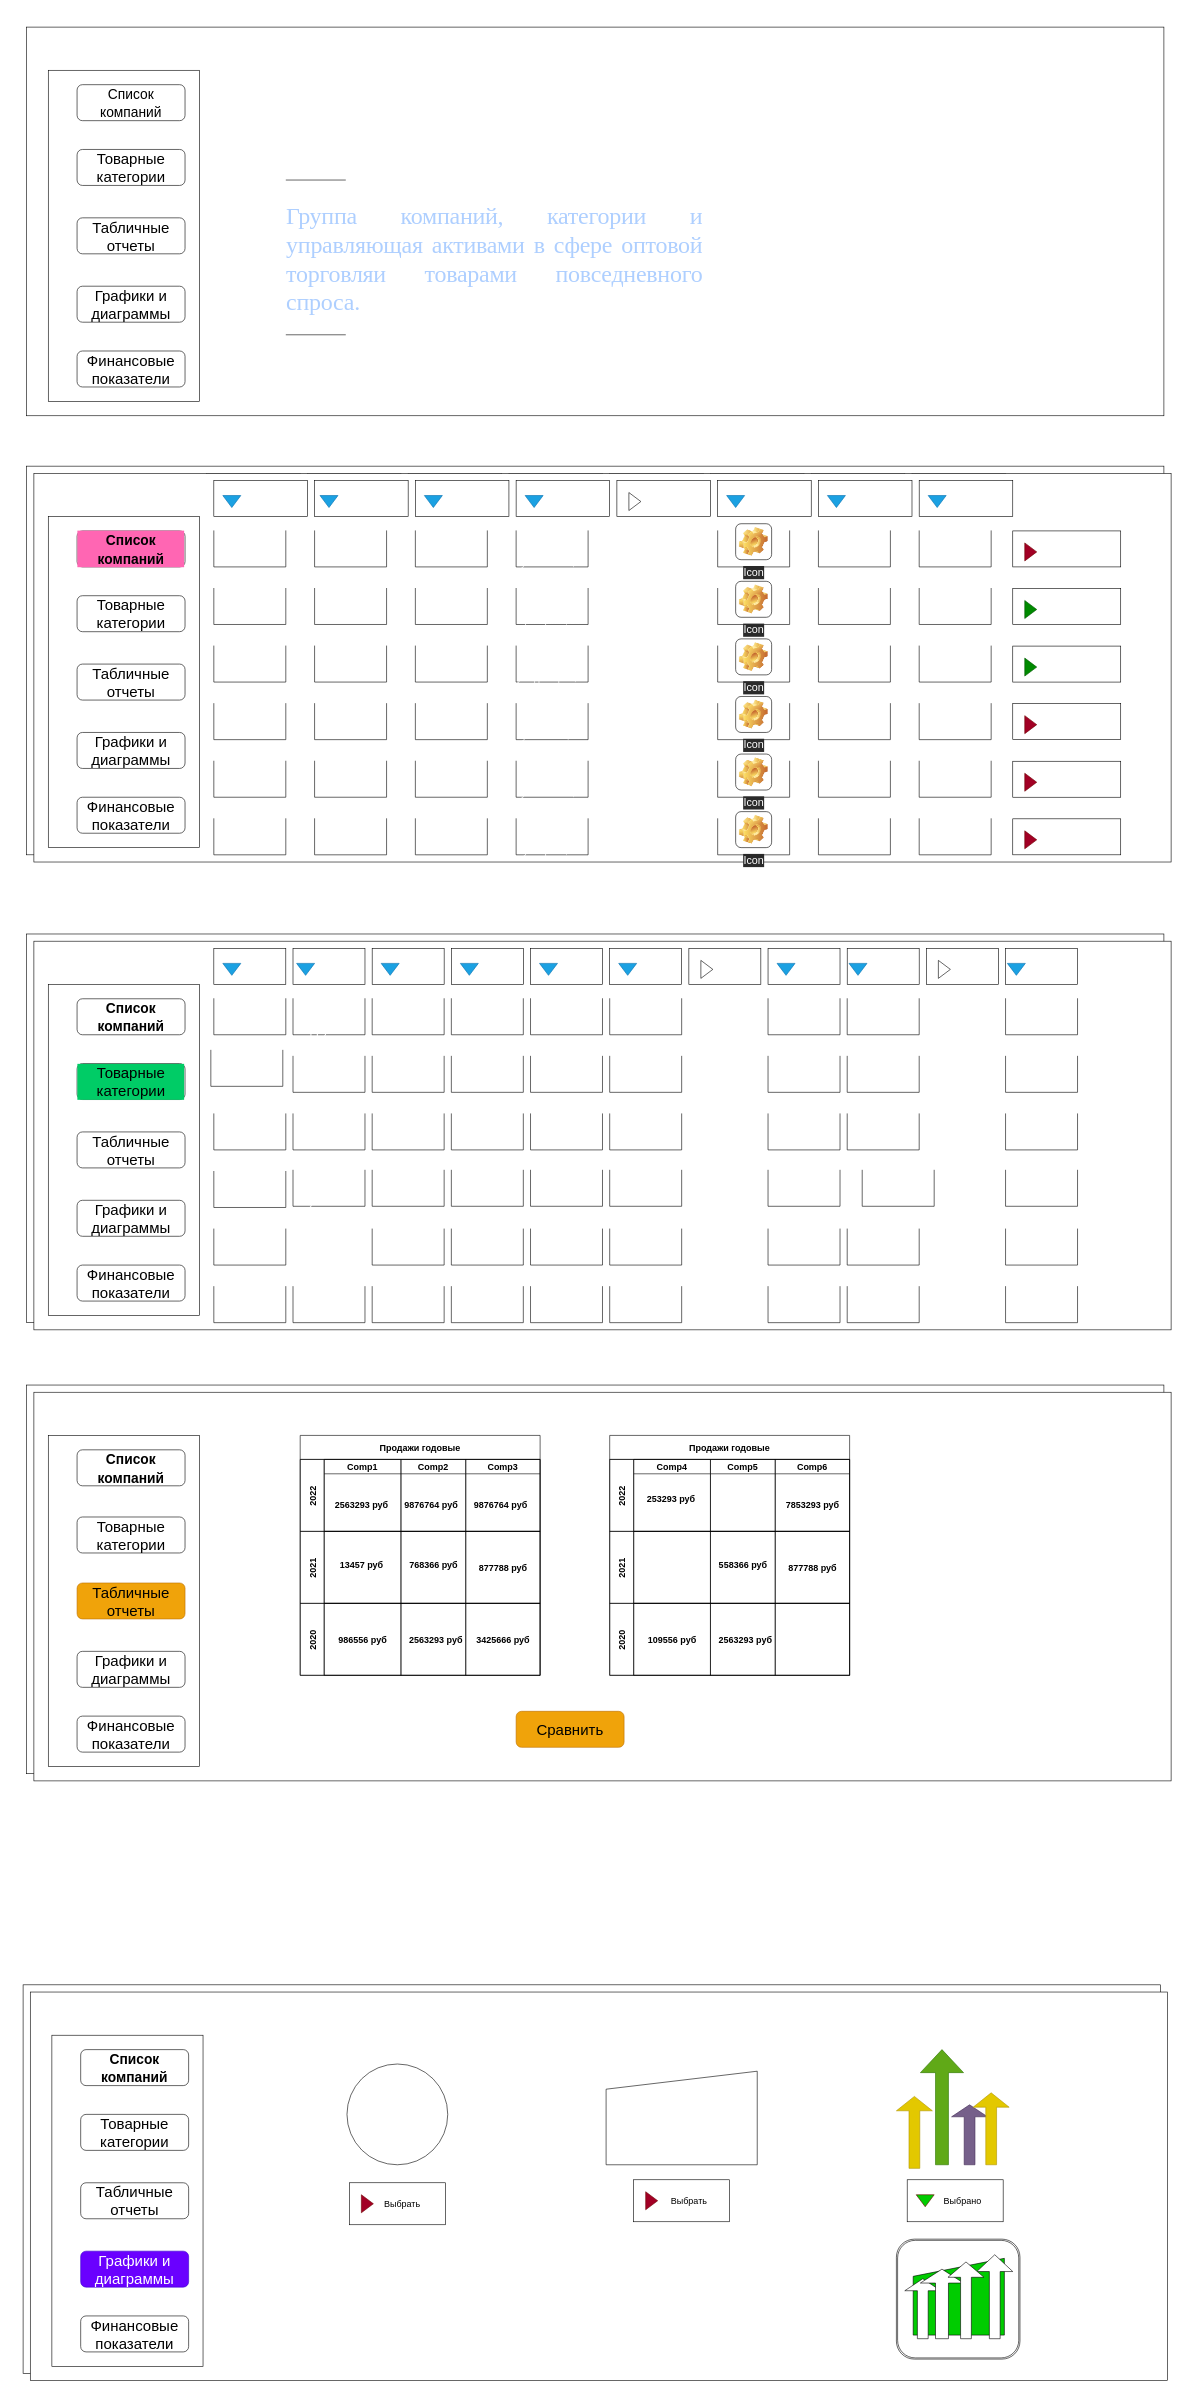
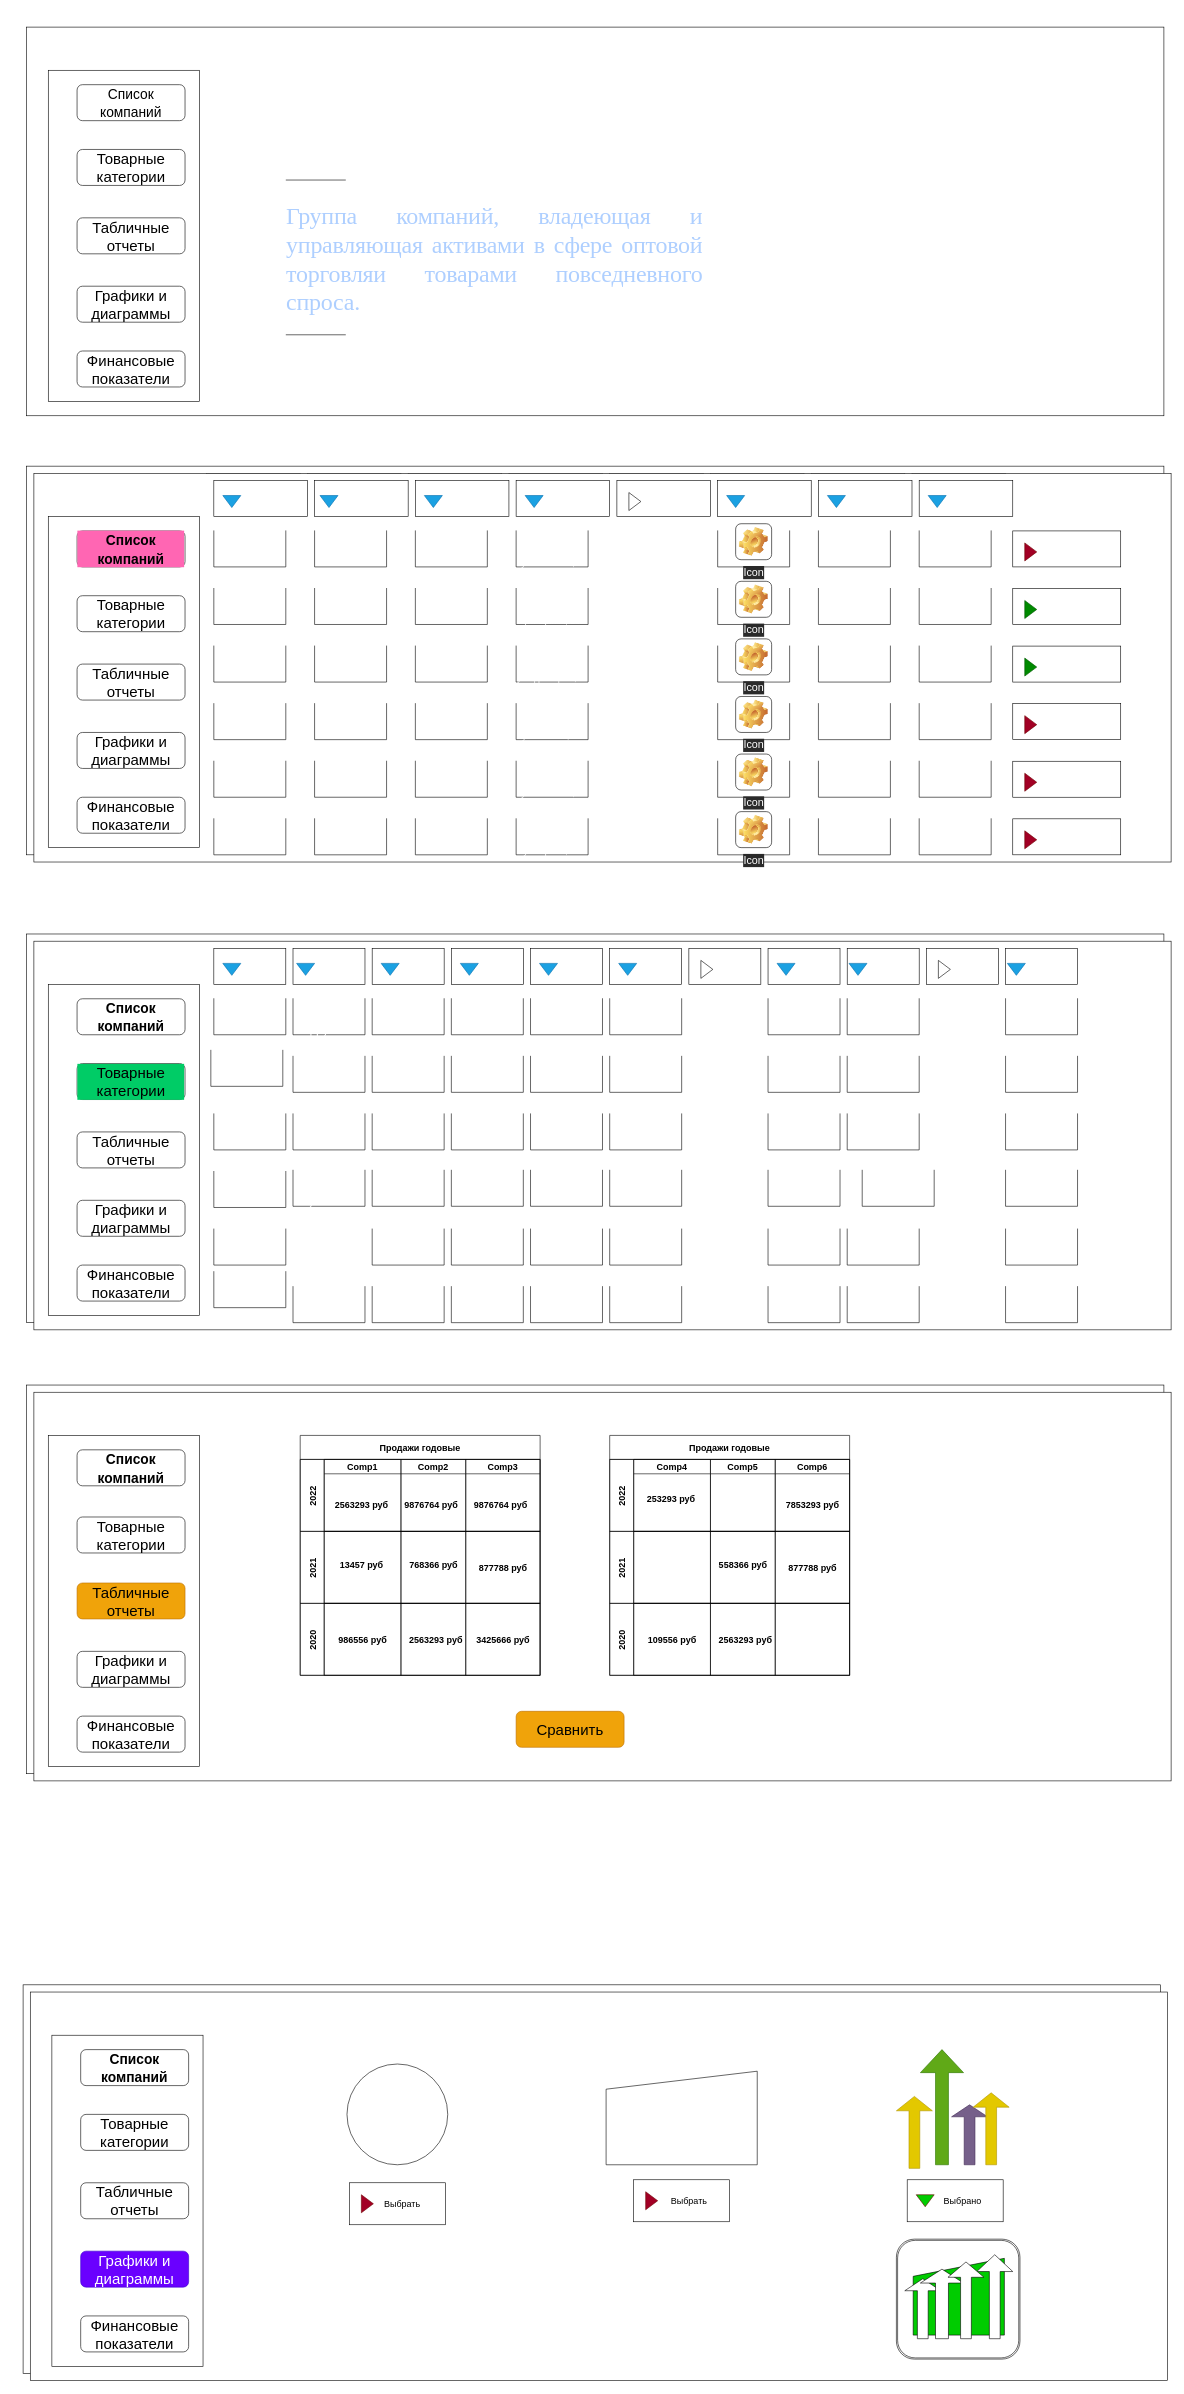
(495, 259) -> (495, 259)
(250, 1305) -> (250, 1290)
